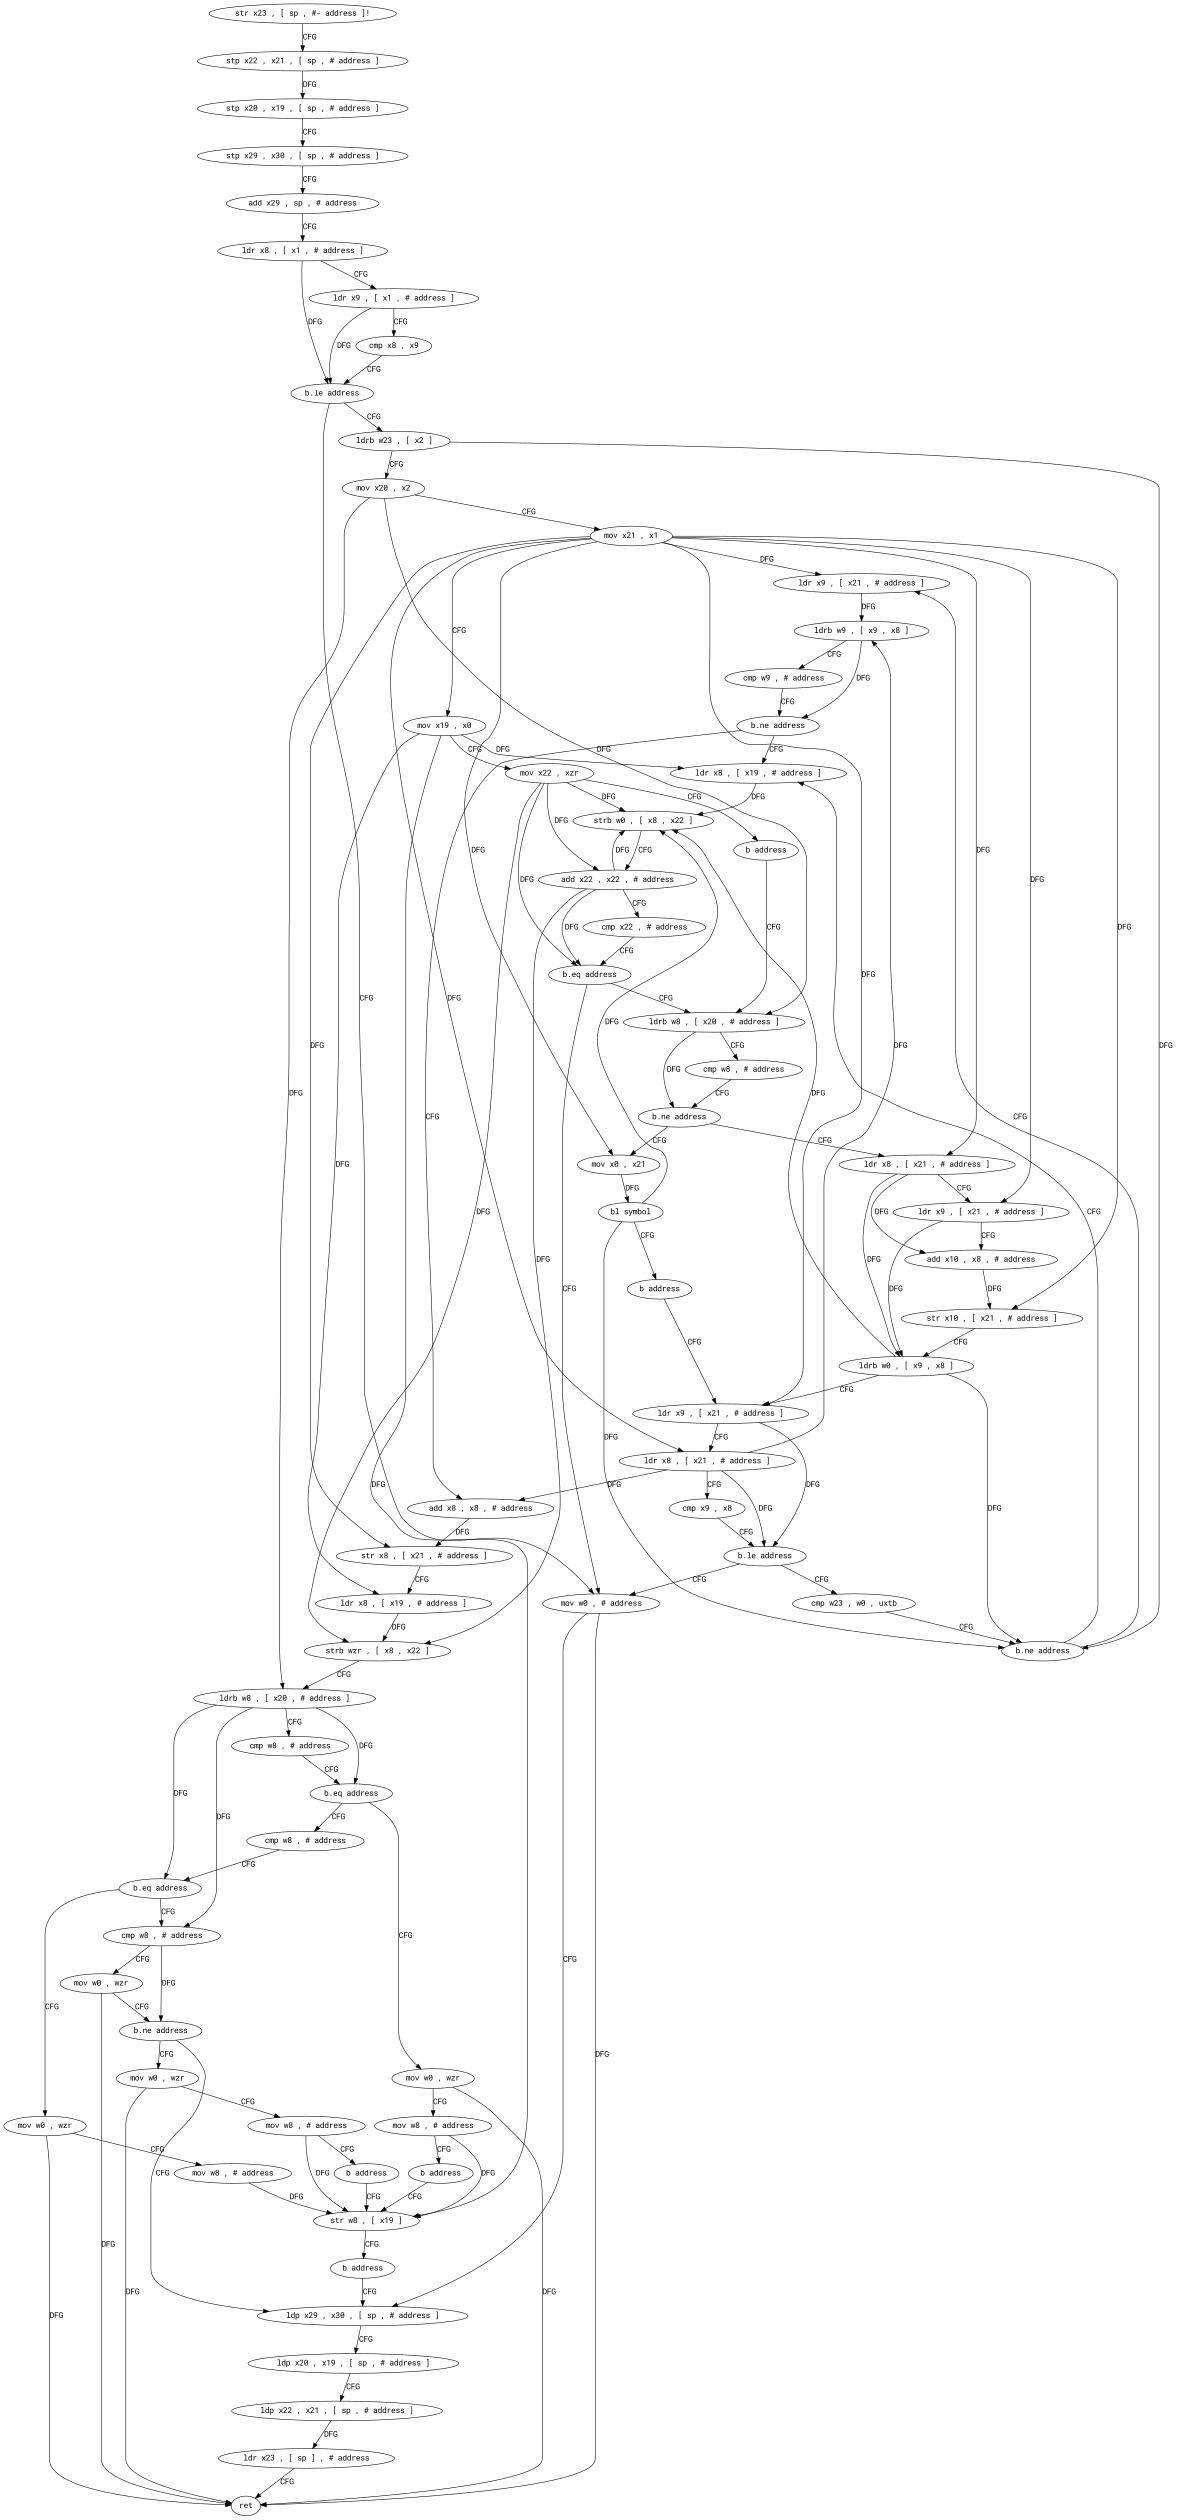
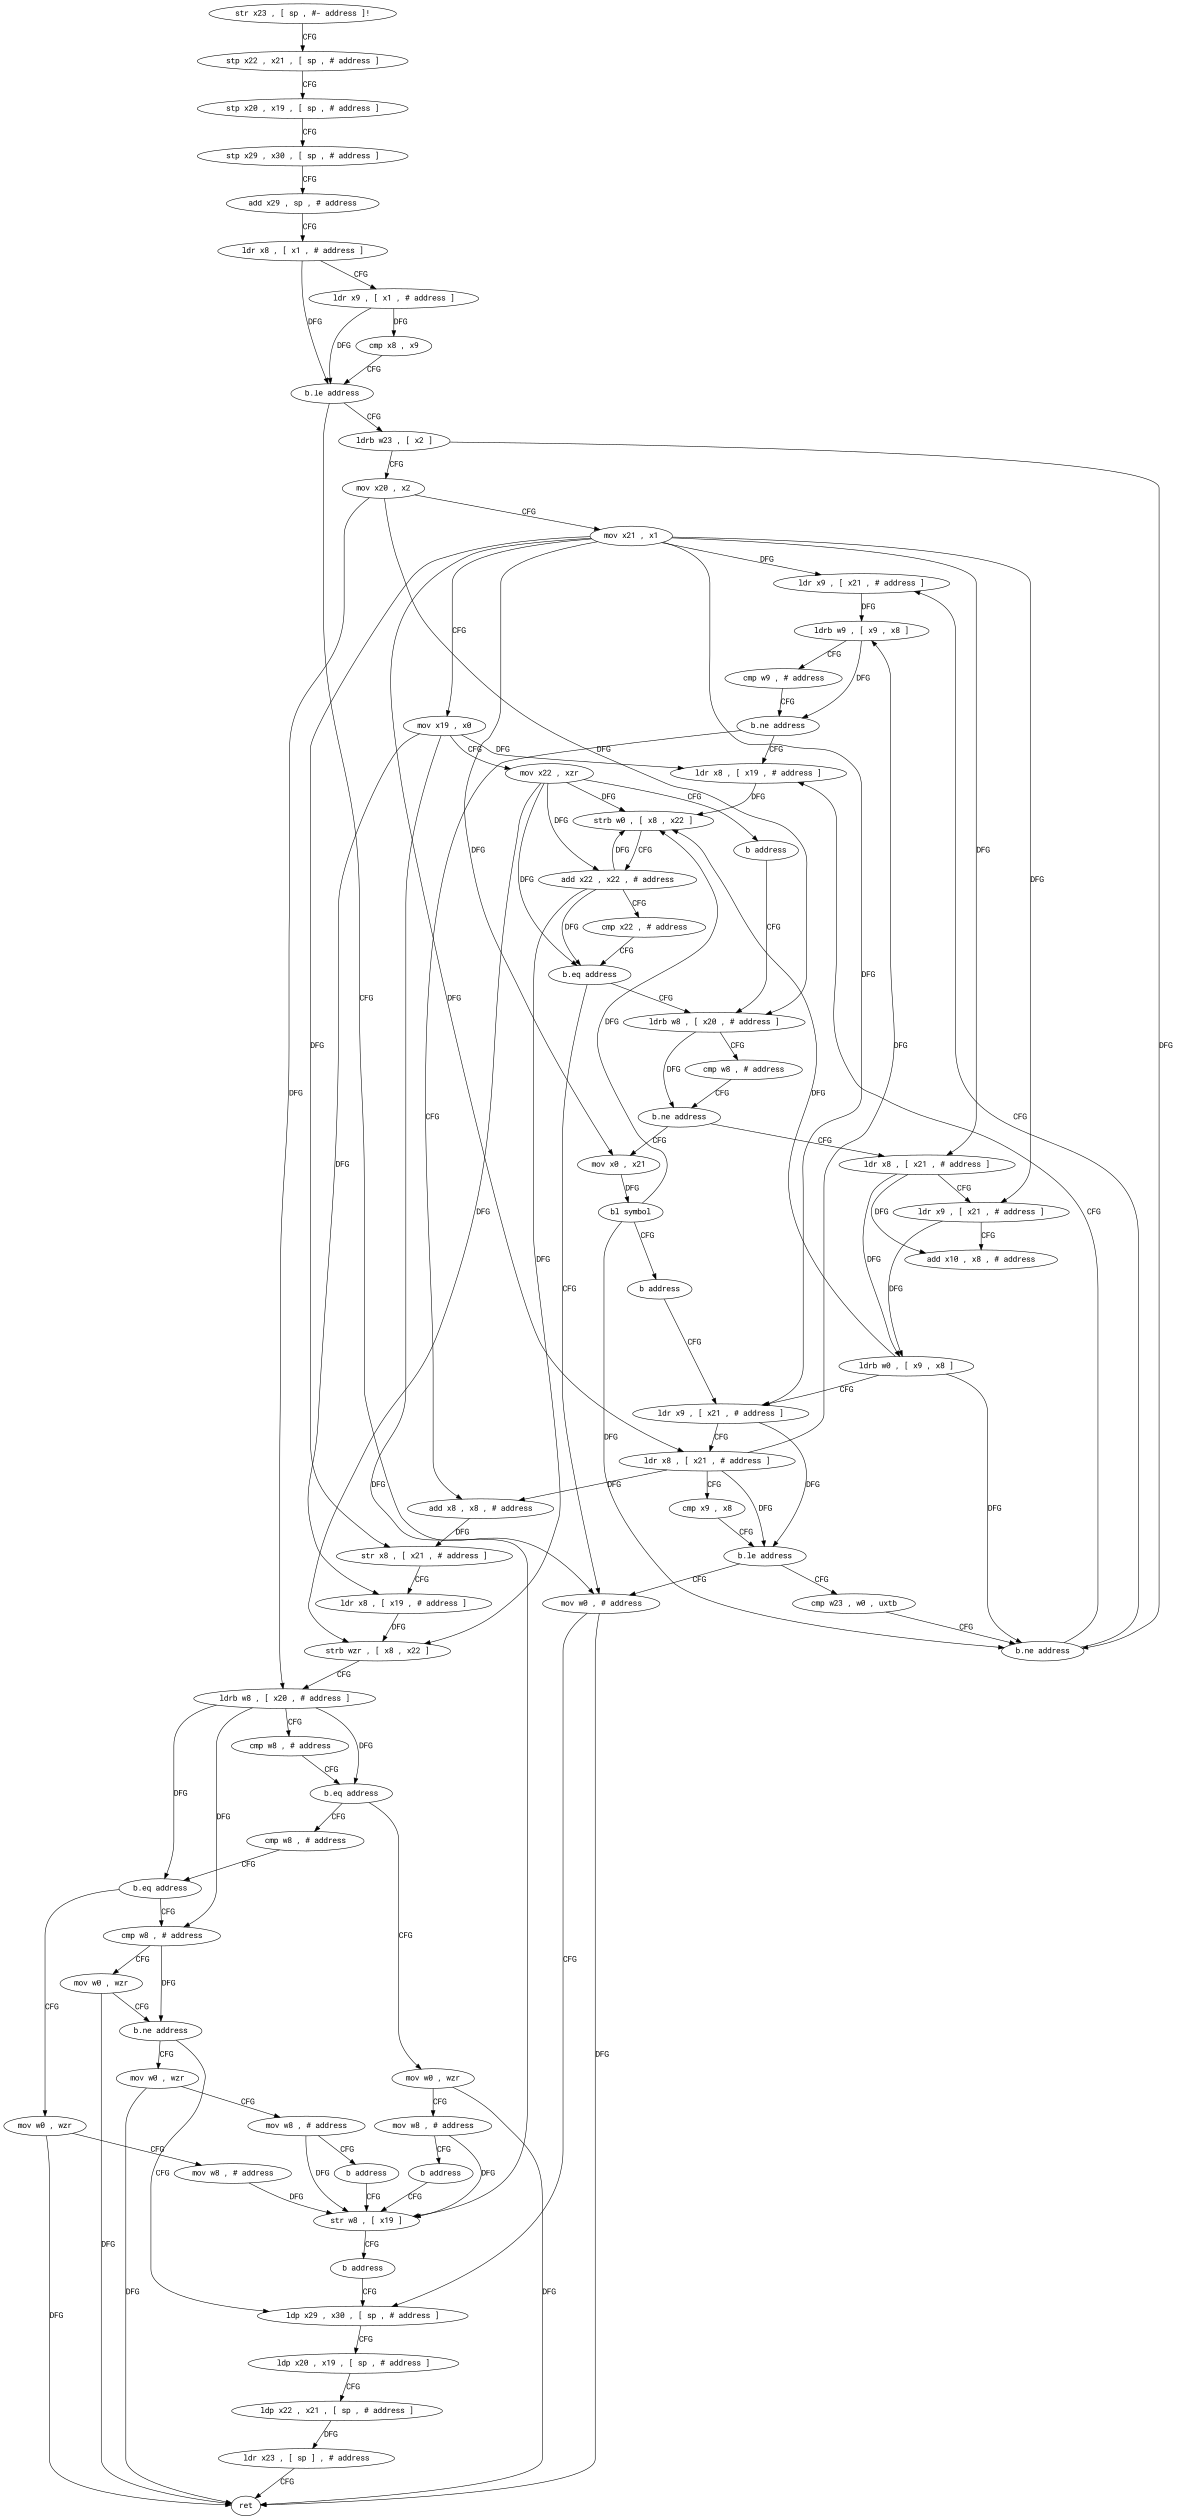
(309, 85) -> (309, 85)
(401, 322) -> (401, 322)
(992, 1319) -> none
